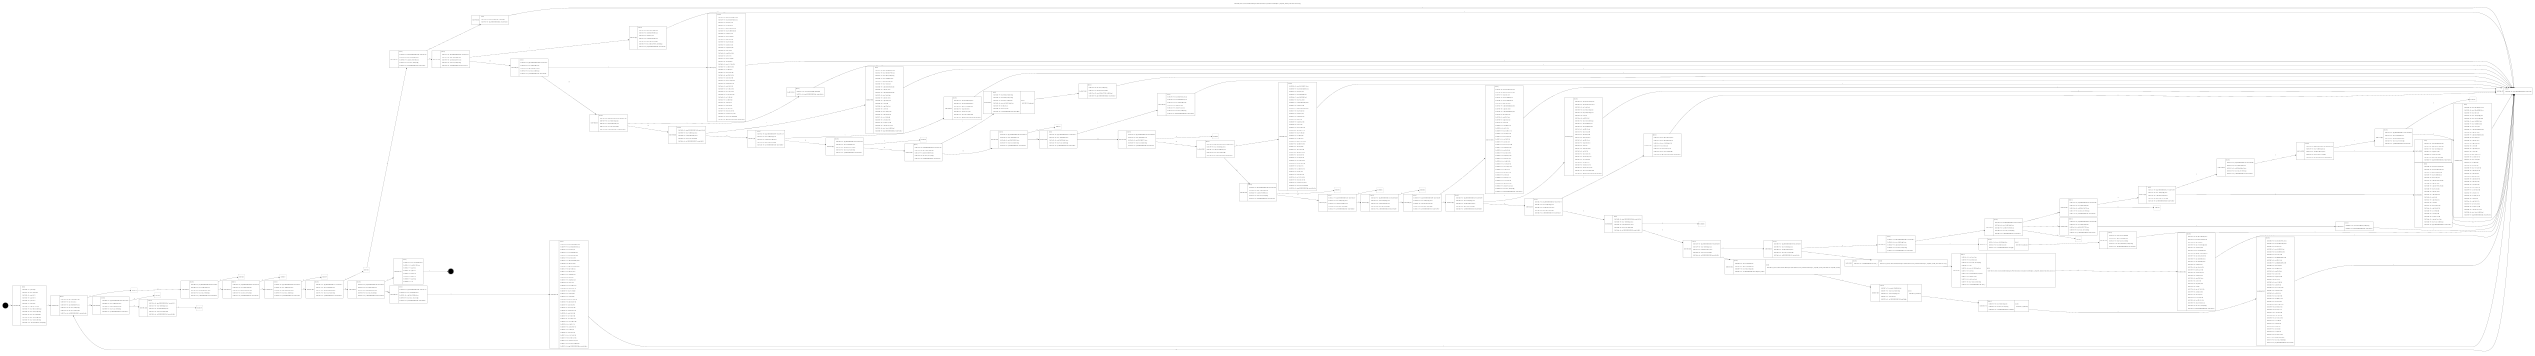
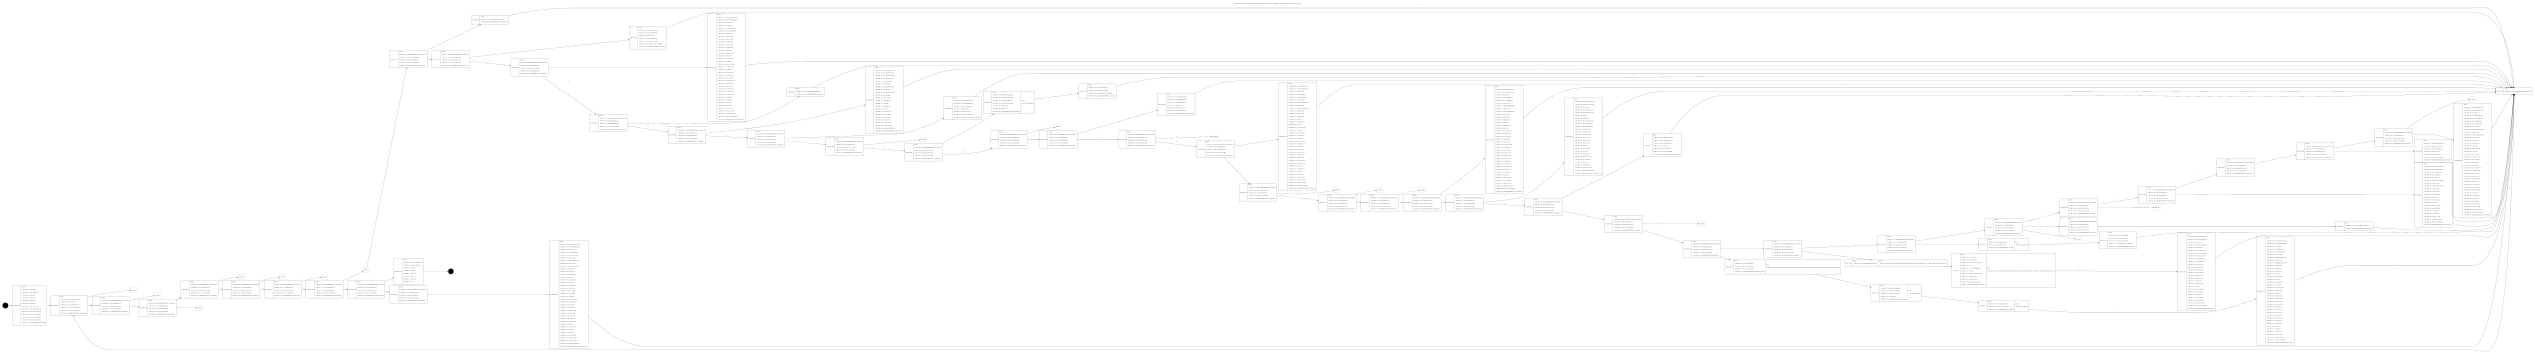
(159, 290) -> (178, 299)
